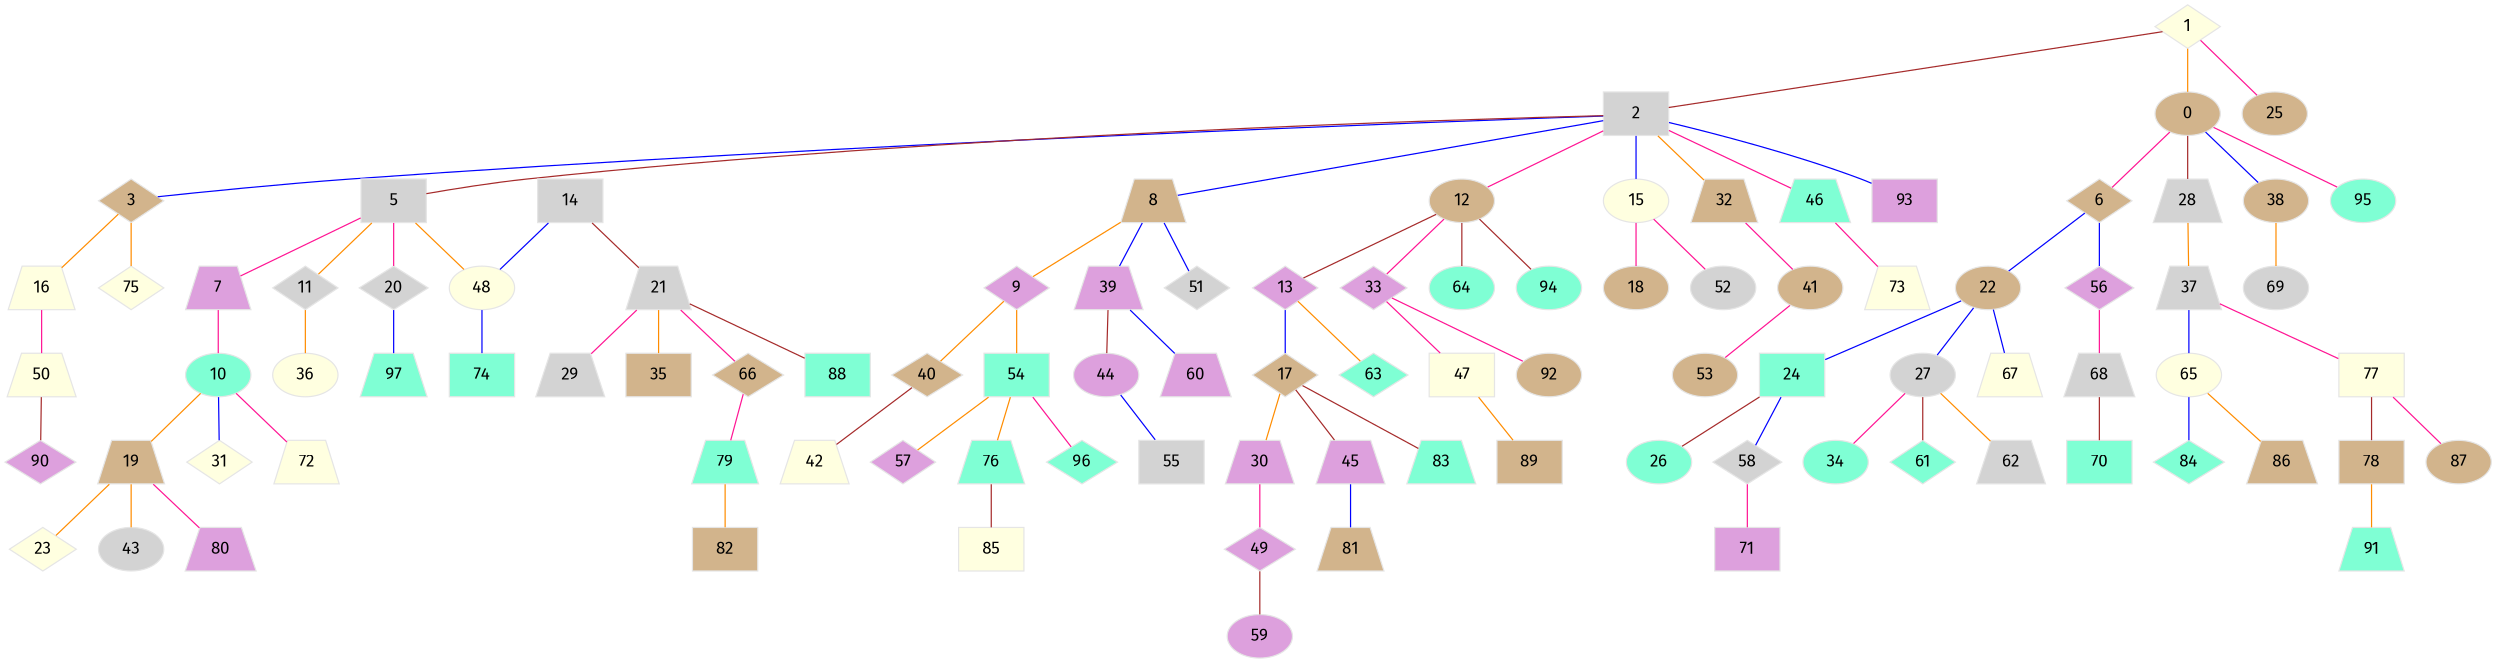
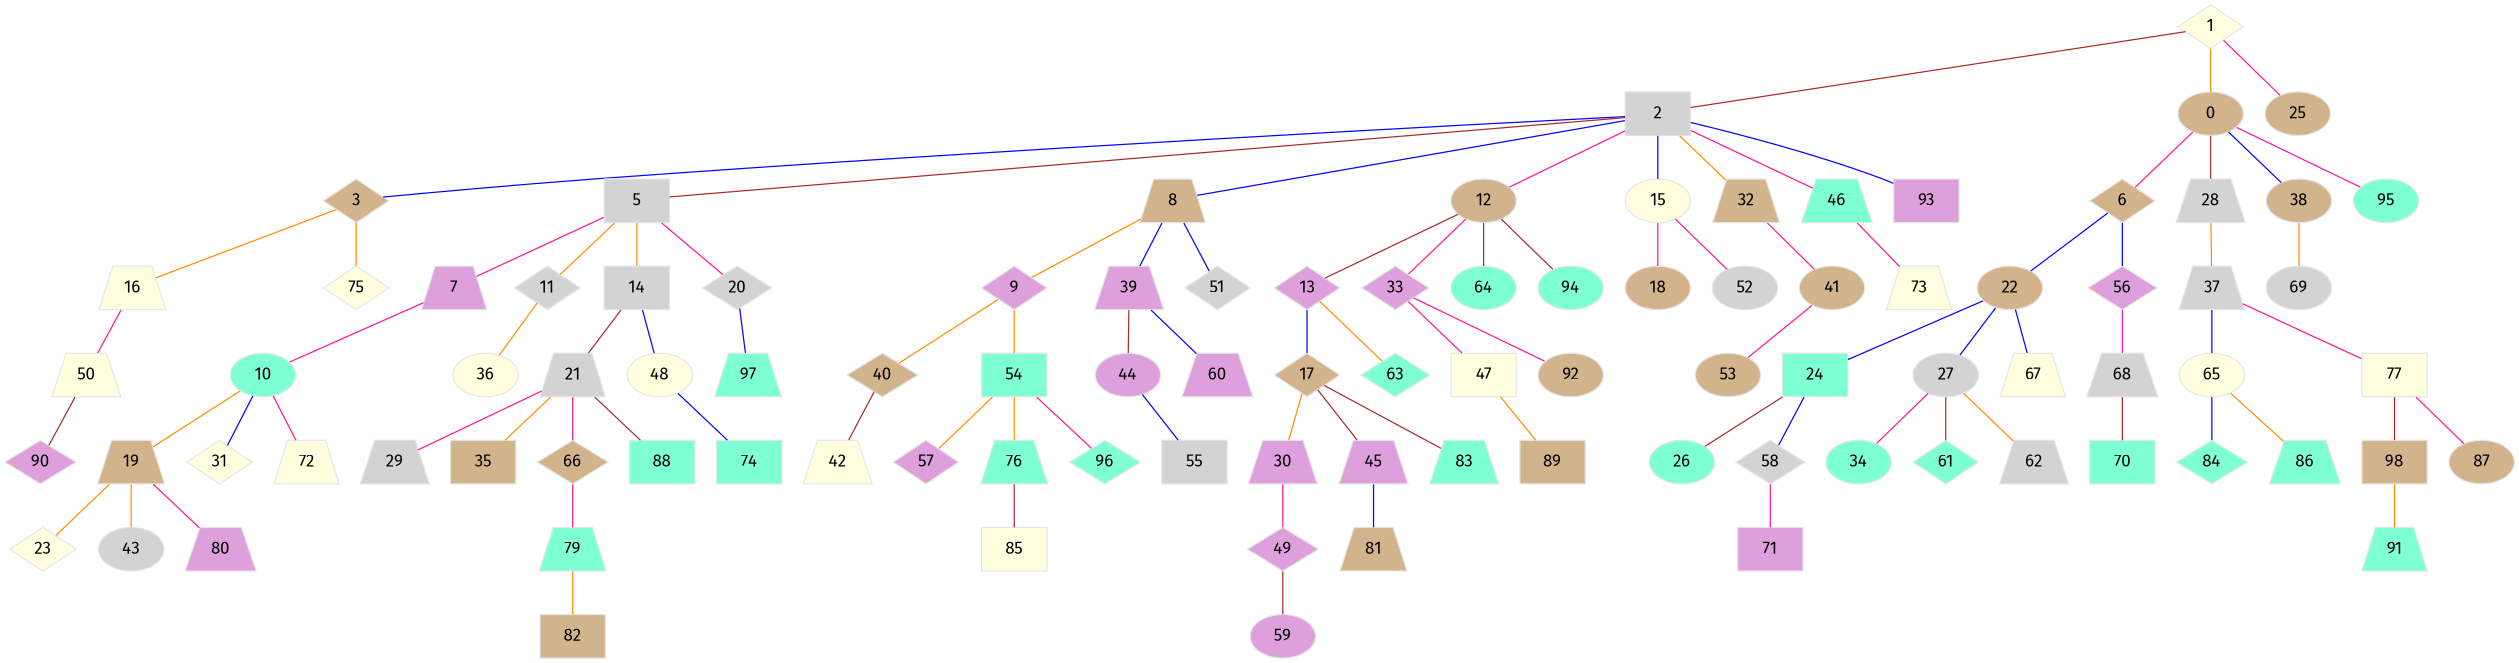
(440, 246) -> (637, 244)
(2282, 462) -> (2305, 462)
(2372, 462) -> (2395, 462)
